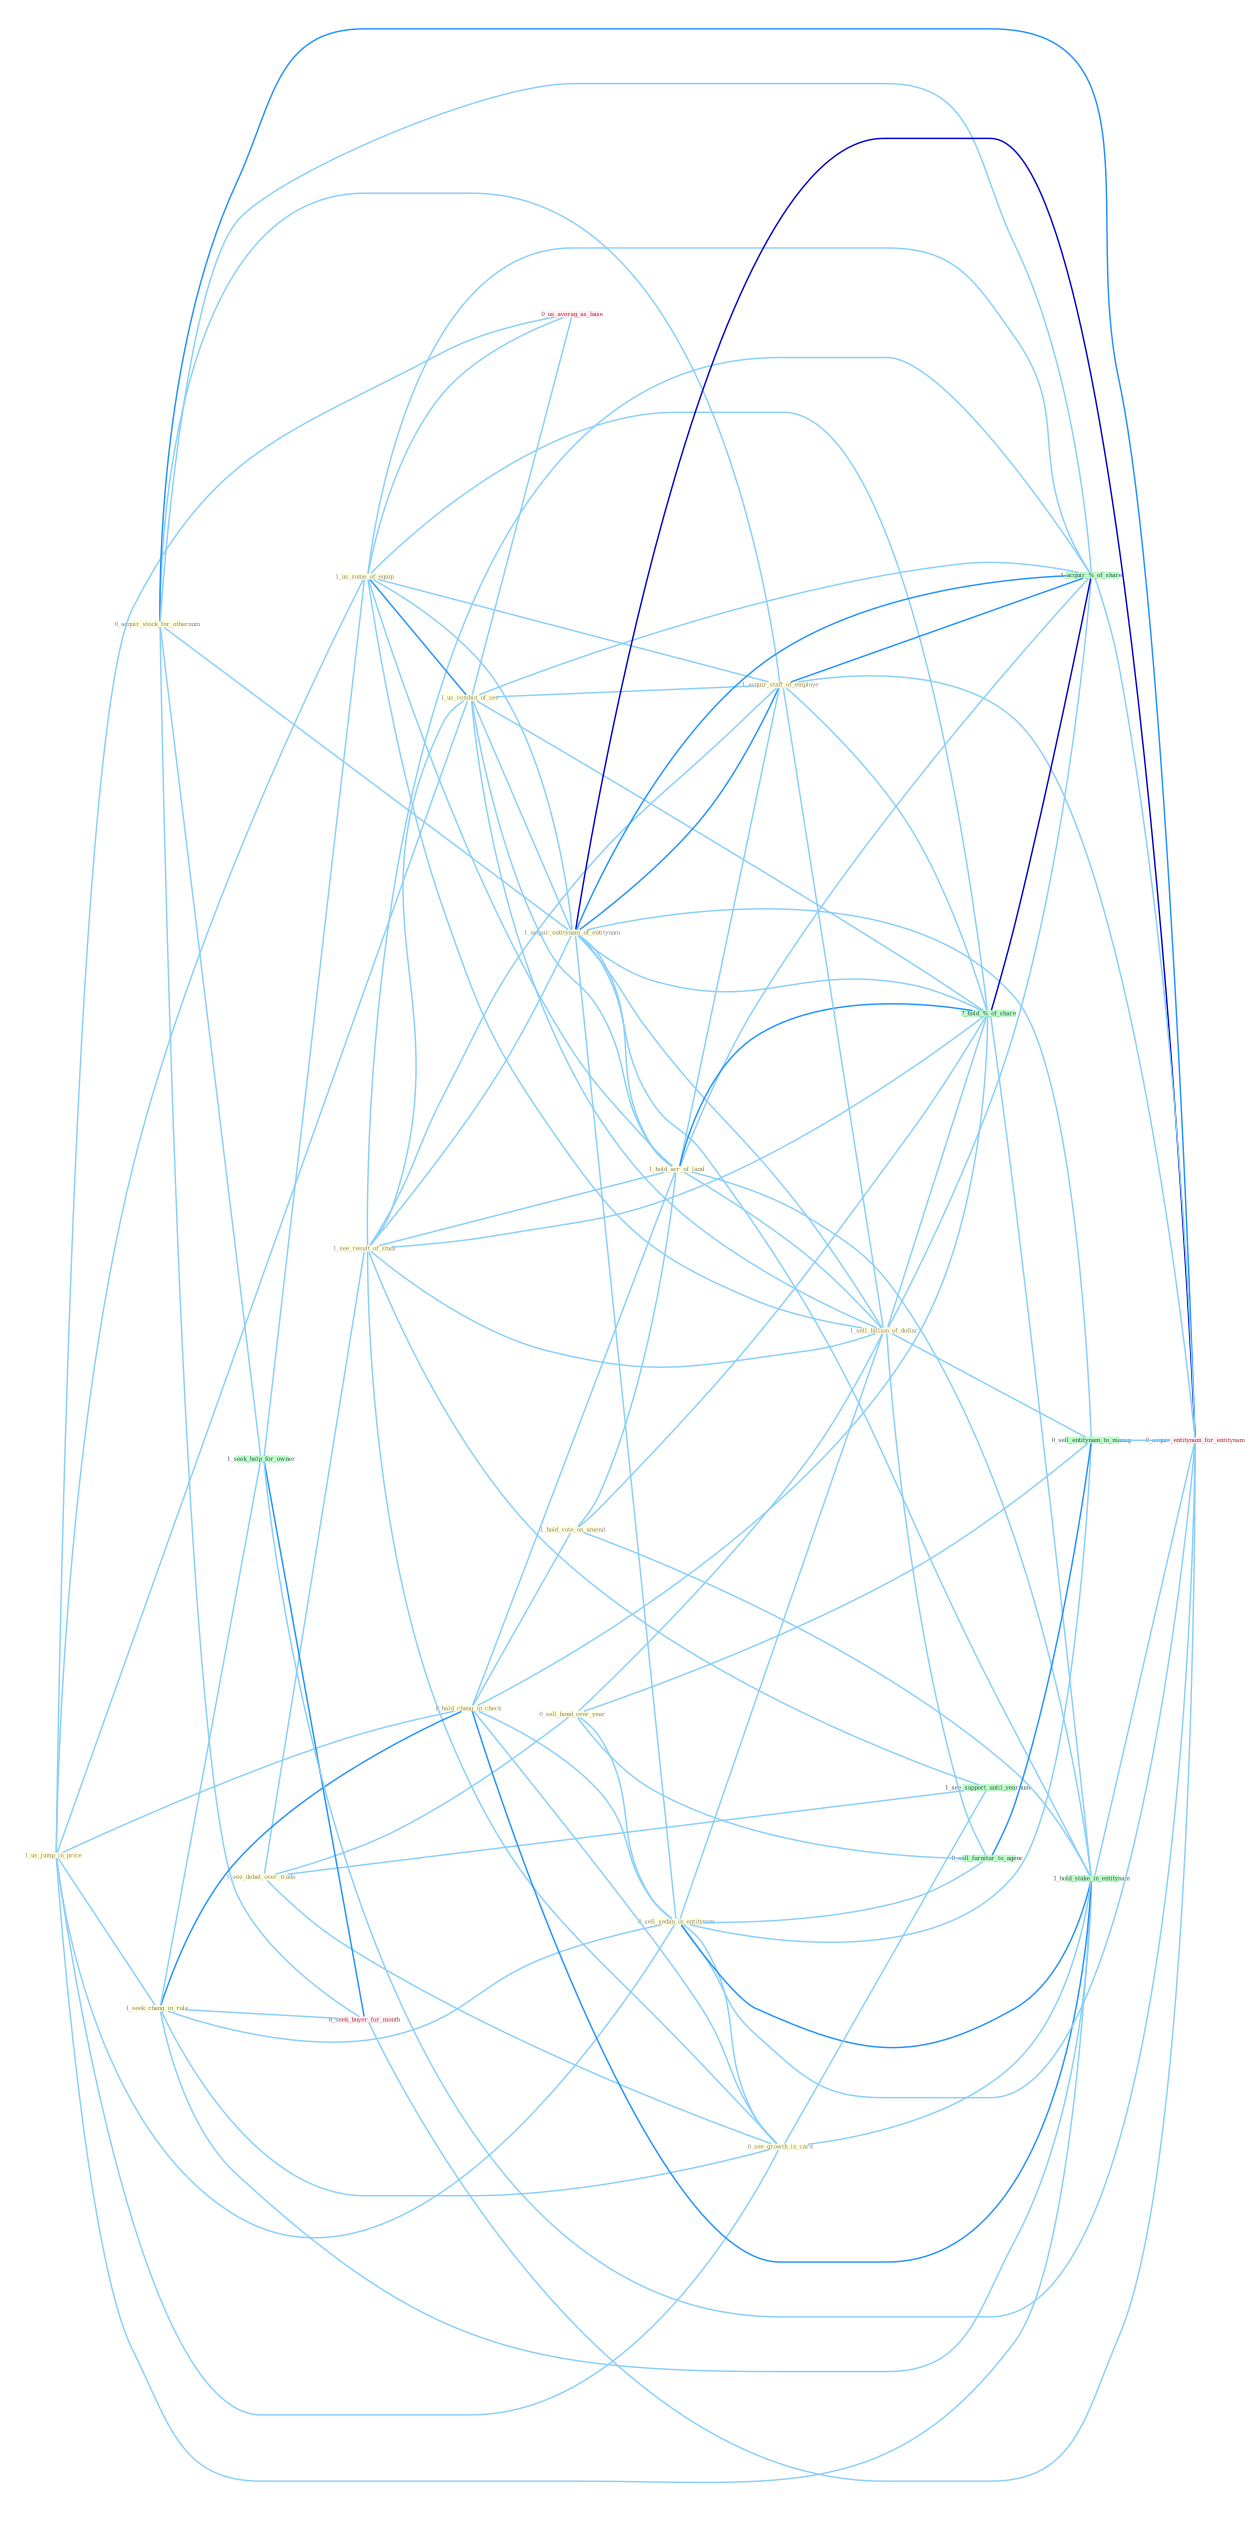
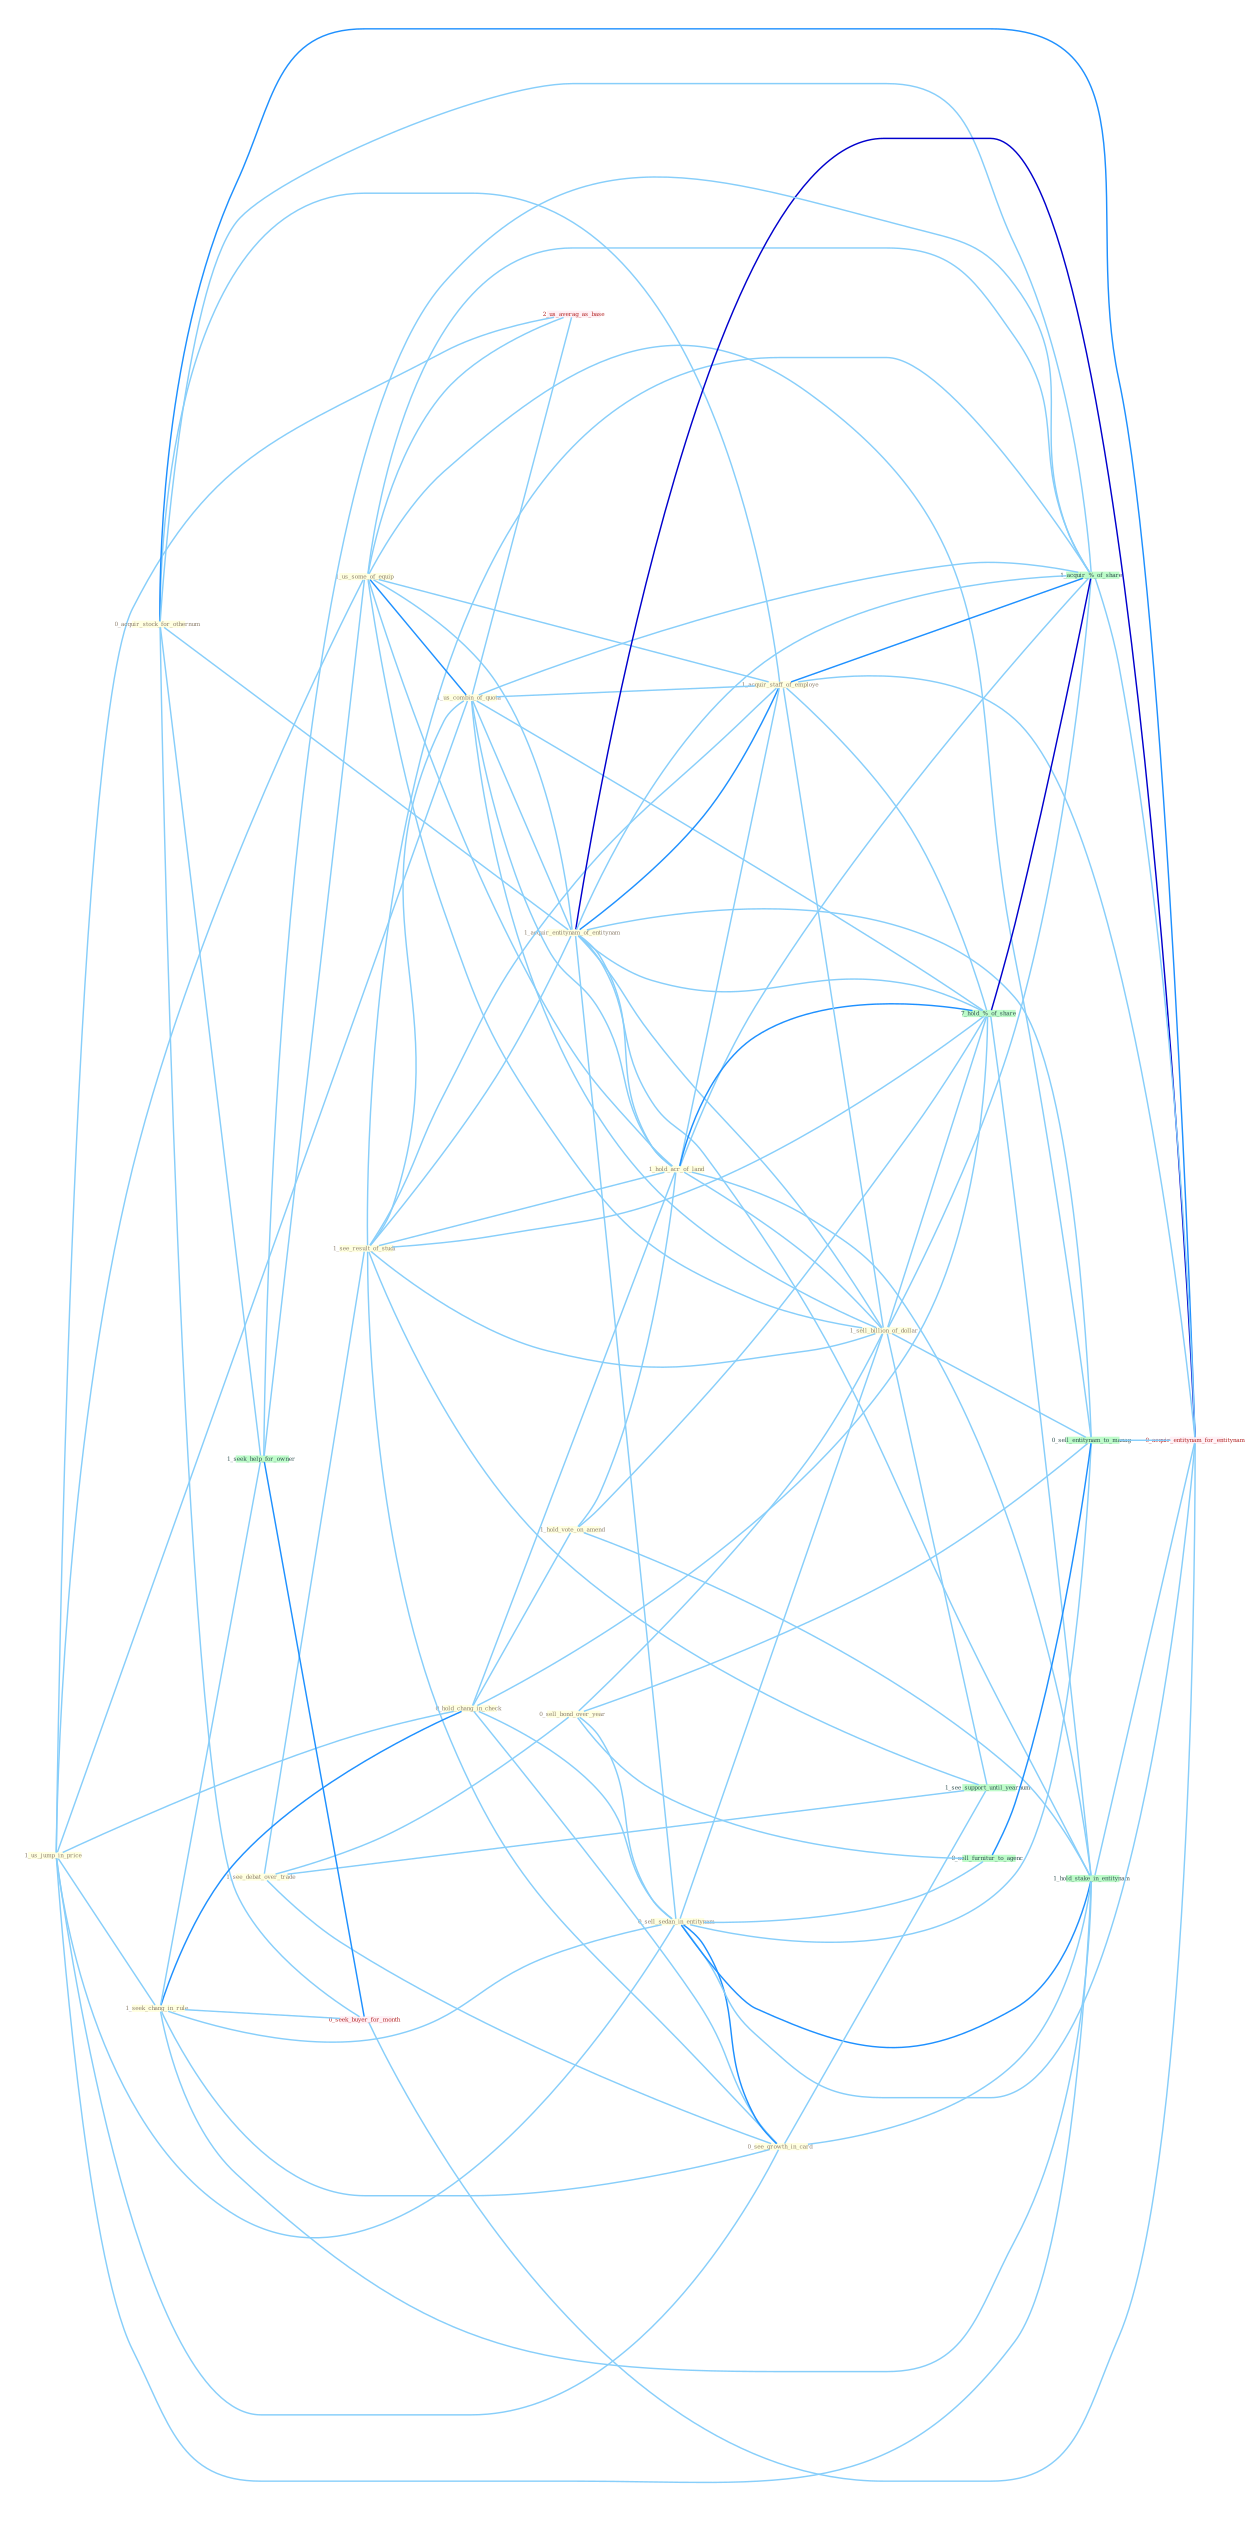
(574, 314) -> (574, 314)
(854, 473) -> (977, 662)
(760, 666) -> (760, 666)
(470, 698) -> (470, 698)
(918, 1598) -> (932, 1536)
(731, 2033) -> (731, 2033)
(747, 2248) -> none
(811, 2317) -> (383, 402)
